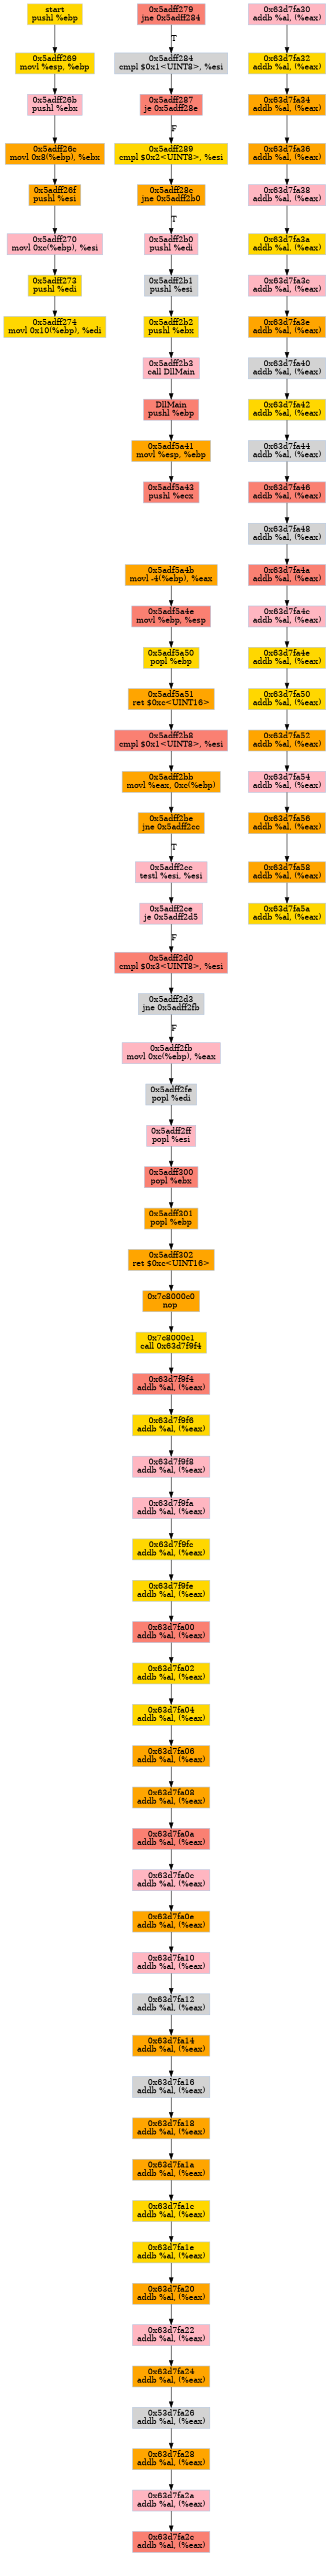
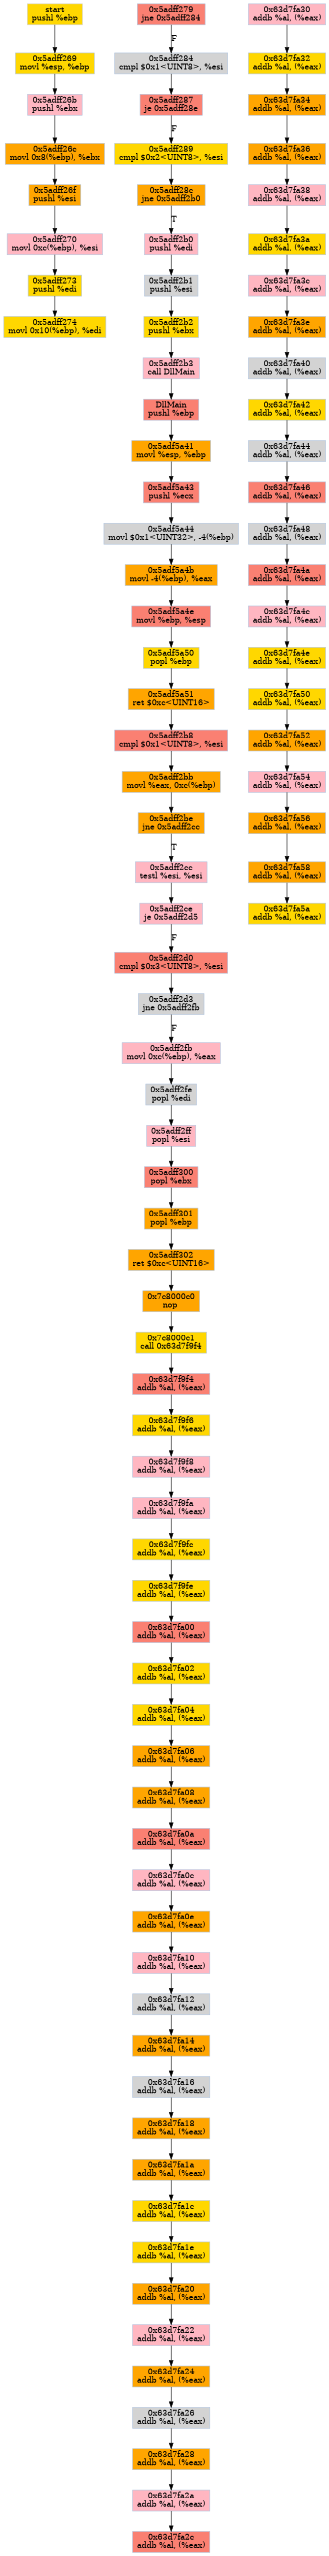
(174, 39) -> (174, 39)
none -> (171, 534)
(171, 2418) -> (171, 2418)
